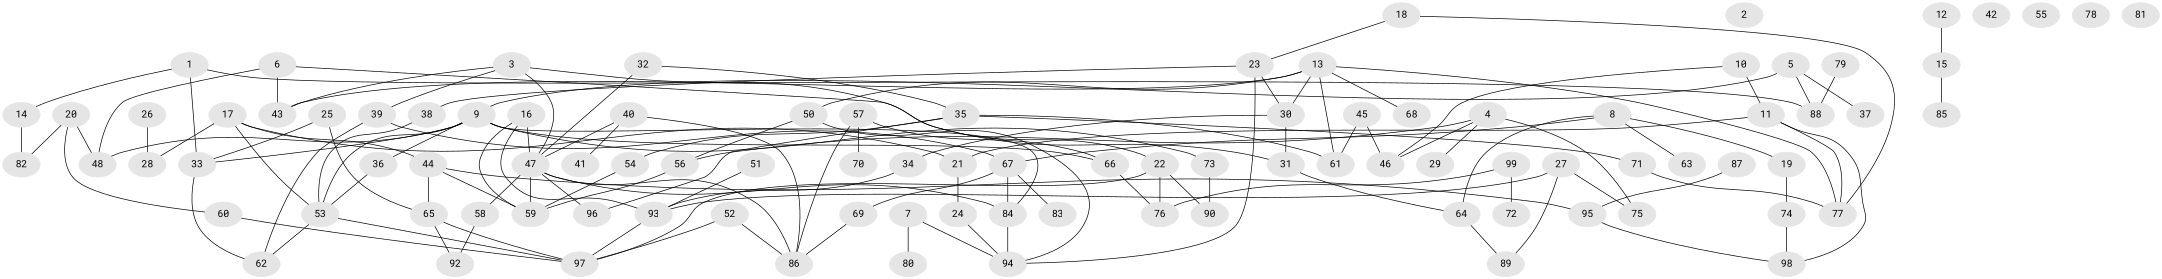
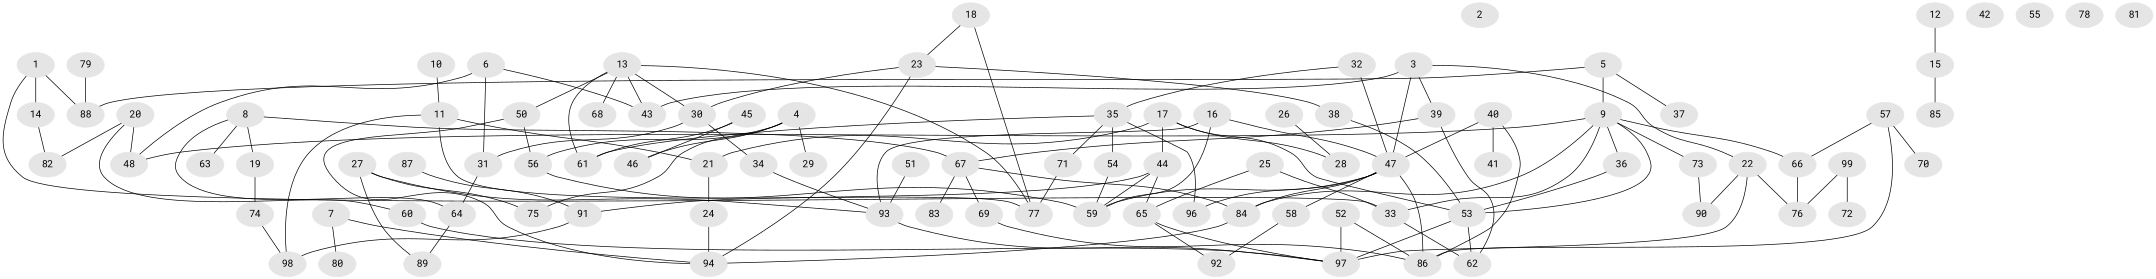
(1558, 81) -> none
(1587, 214) -> (583, 214)
